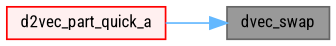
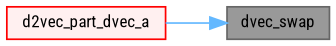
(86, 23) -> (86, 23)
